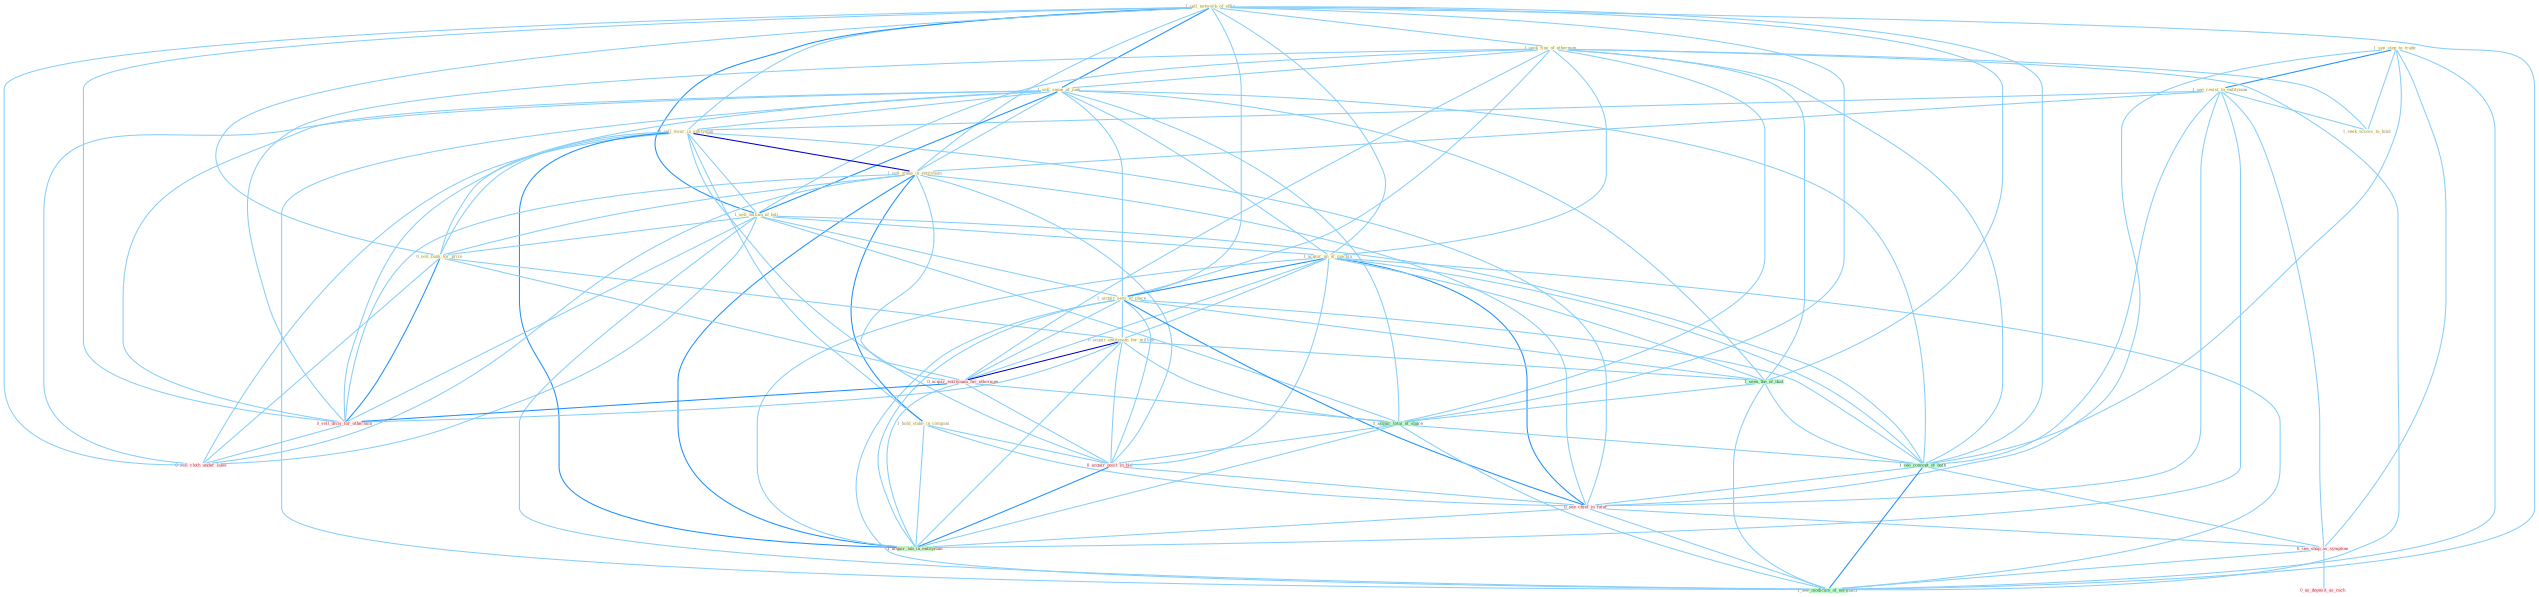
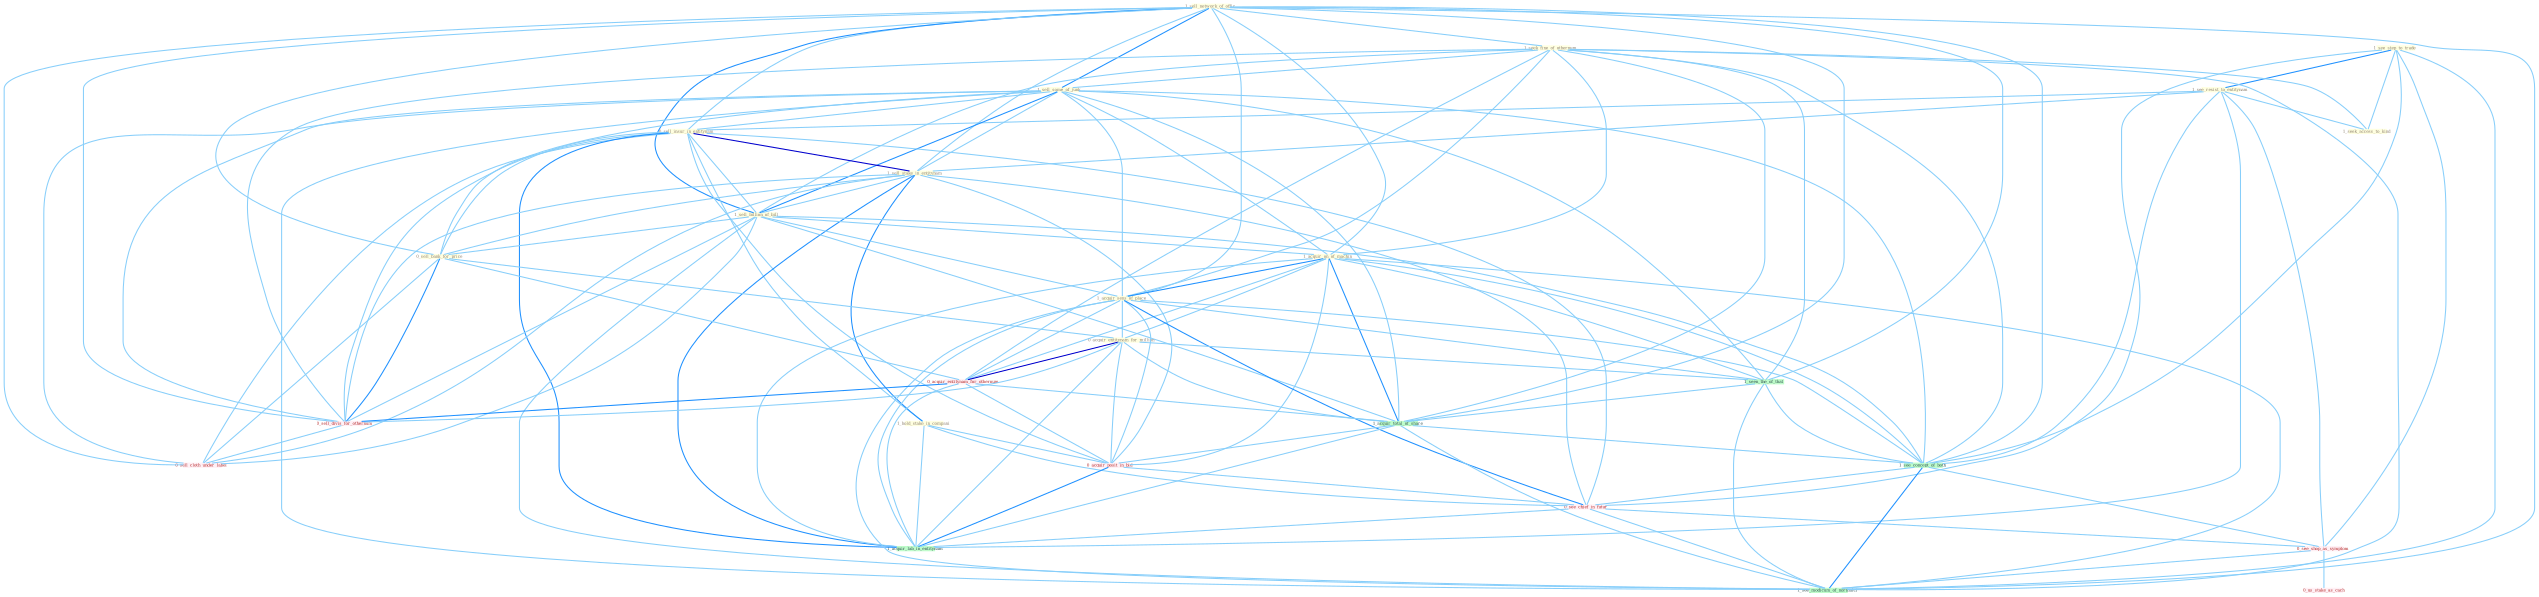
(891, 302) -> (837, 194)
(1499, 321) -> (1364, 340)
(2085, 485) -> none
(916, 549) -> (916, 549)
(2324, 590) -> (2324, 590)
